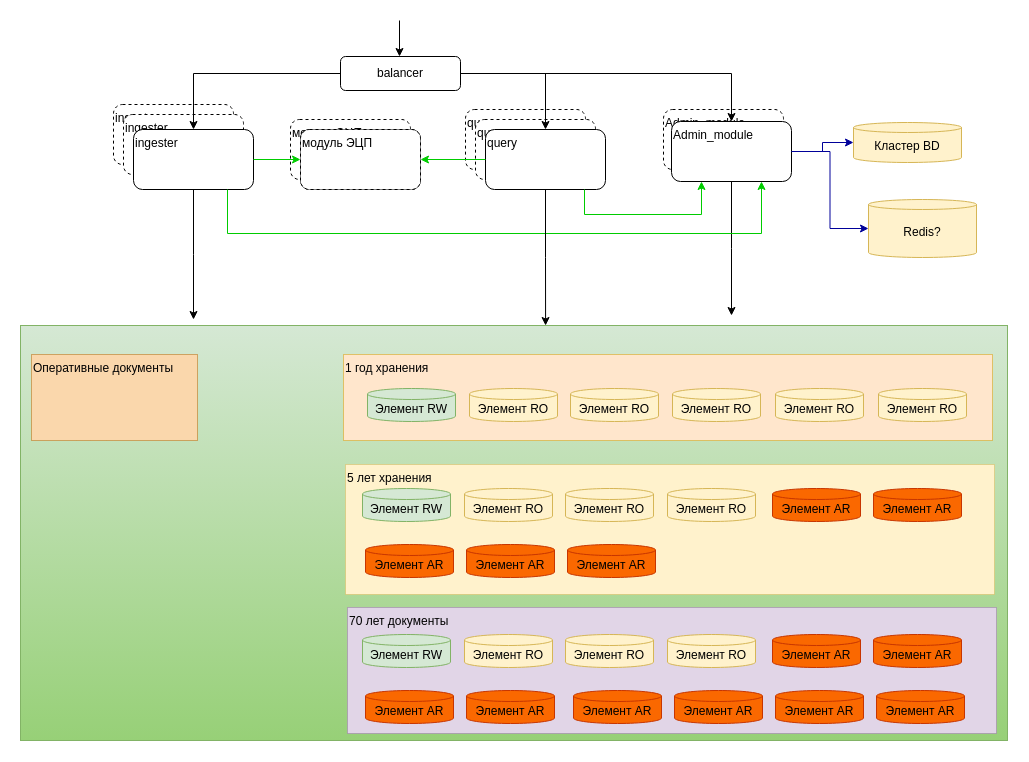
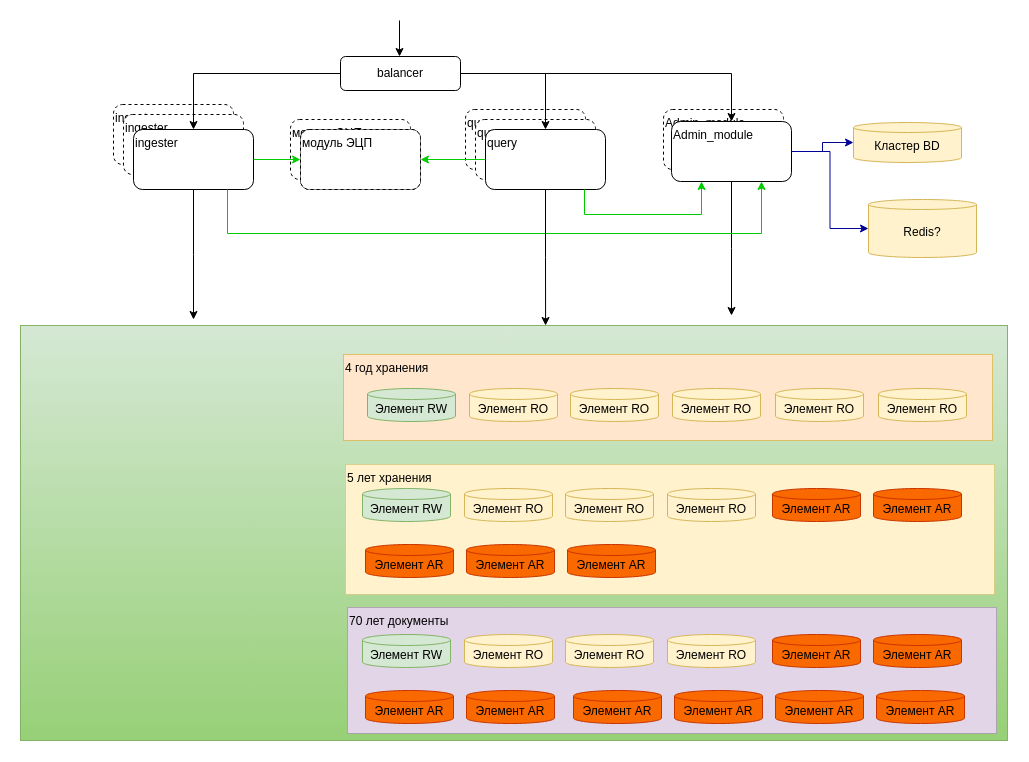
(389, 369) -> (389, 369)
(115, 398) -> none
